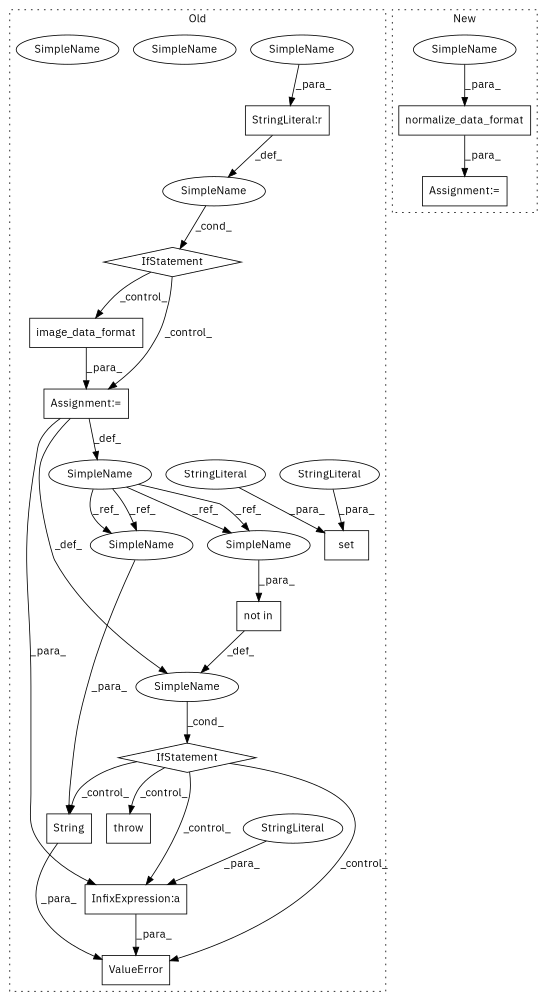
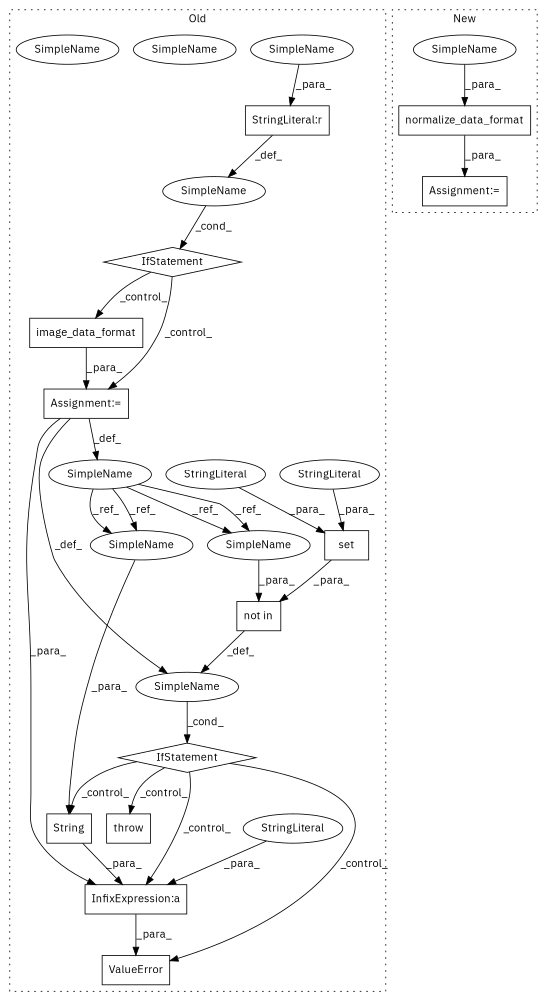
none -> (309, 579)
(39, 911) -> (100, 861)
